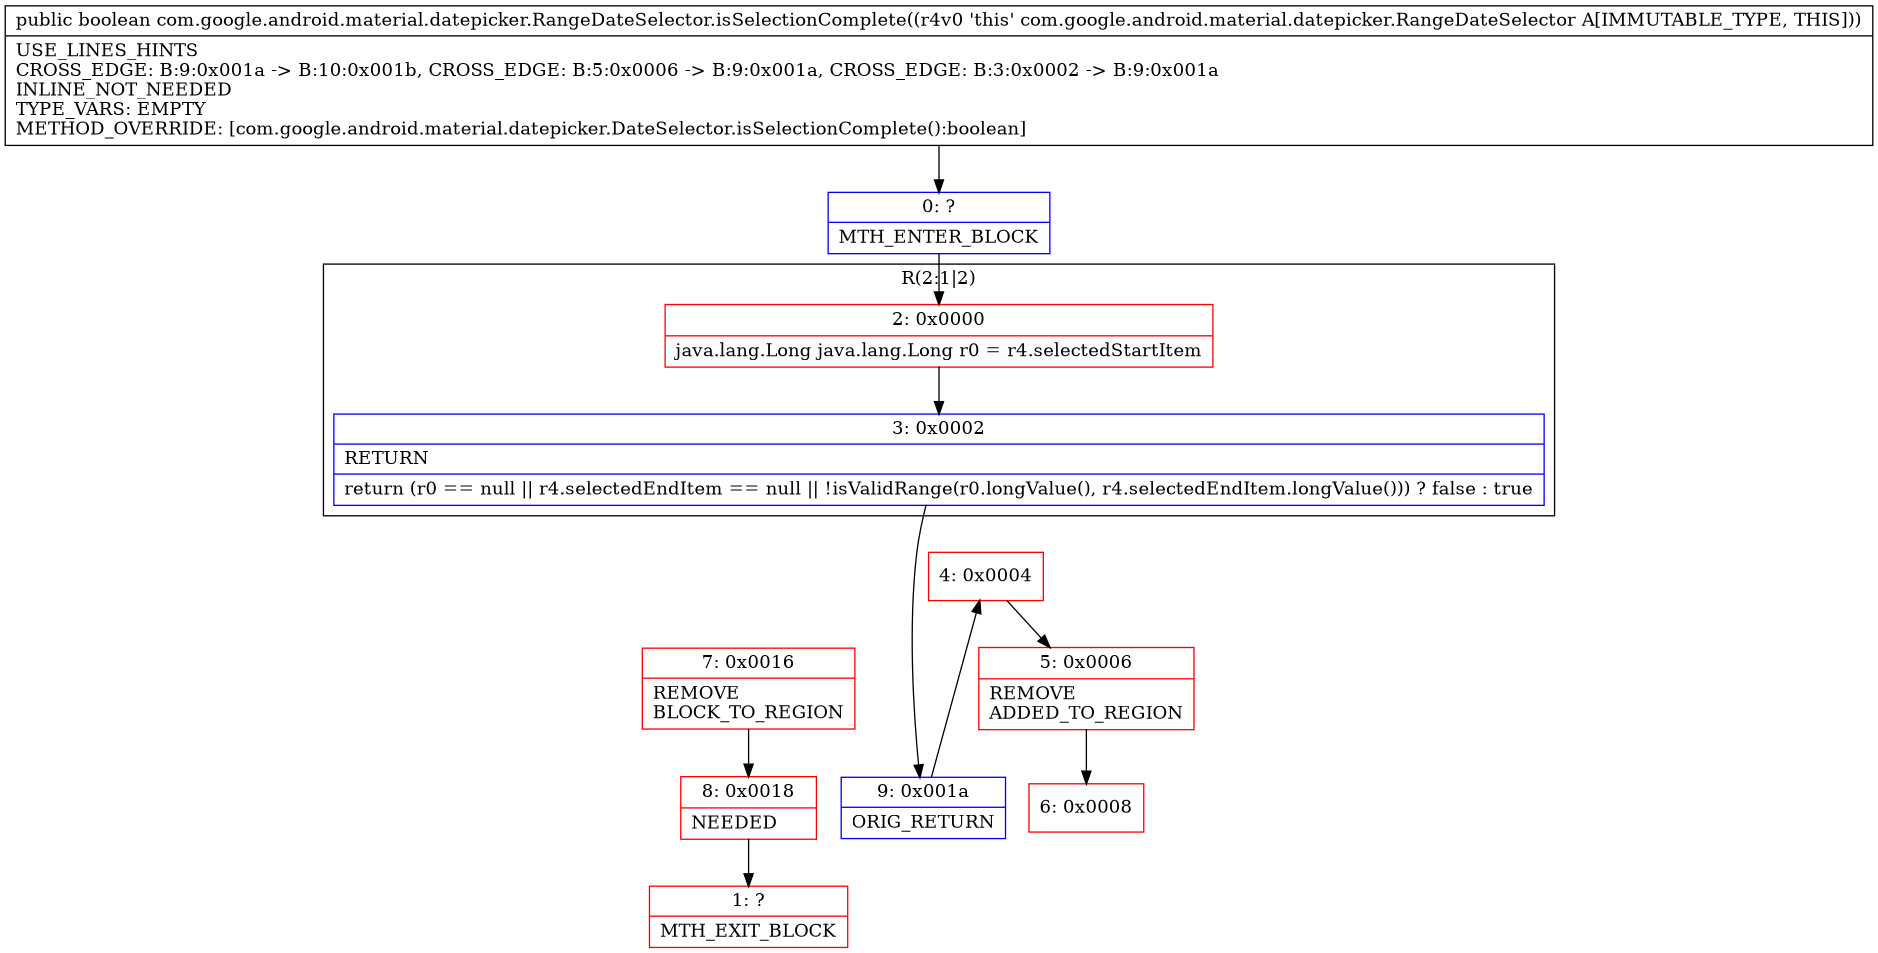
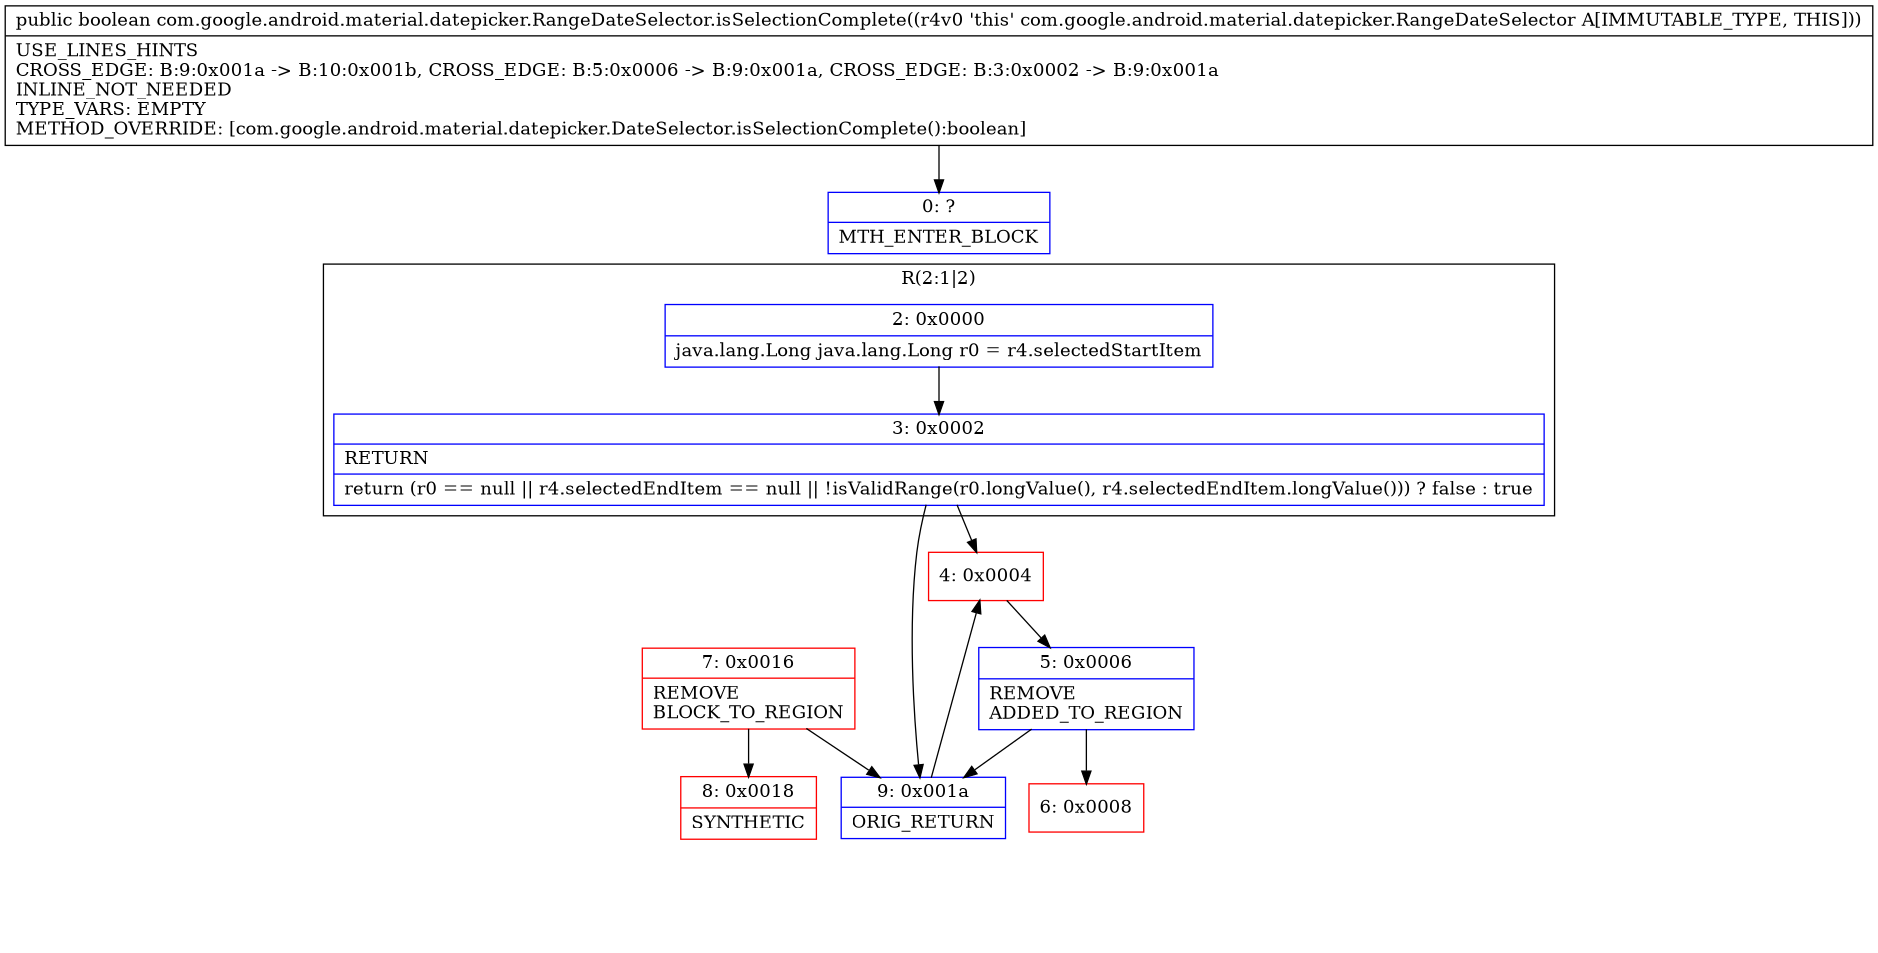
(939, 272) -> none
(939, 336) -> (939, 336)
none -> (965, 524)
(1086, 689) -> (1086, 689)
none -> (838, 749)
none -> (1003, 749)
(735, 823) -> (749, 823)
(749, 917) -> none
